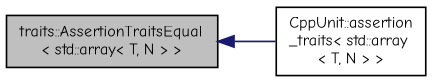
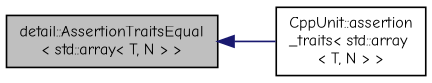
(112, 41) -> (112, 41)
